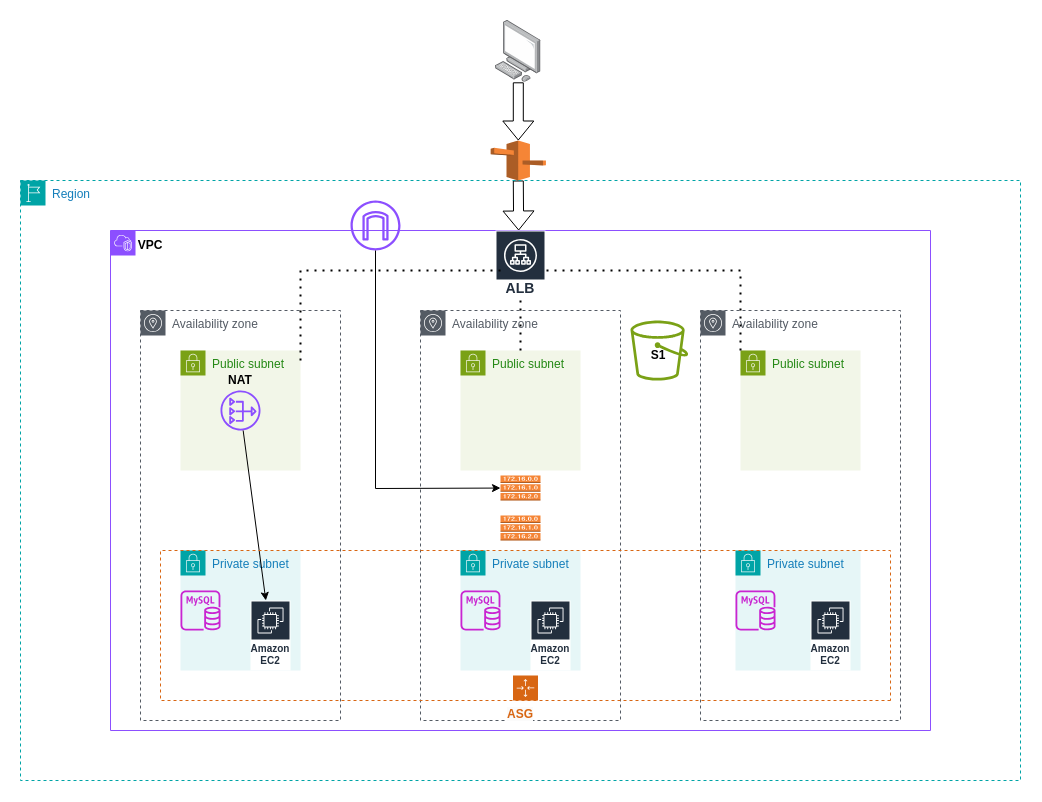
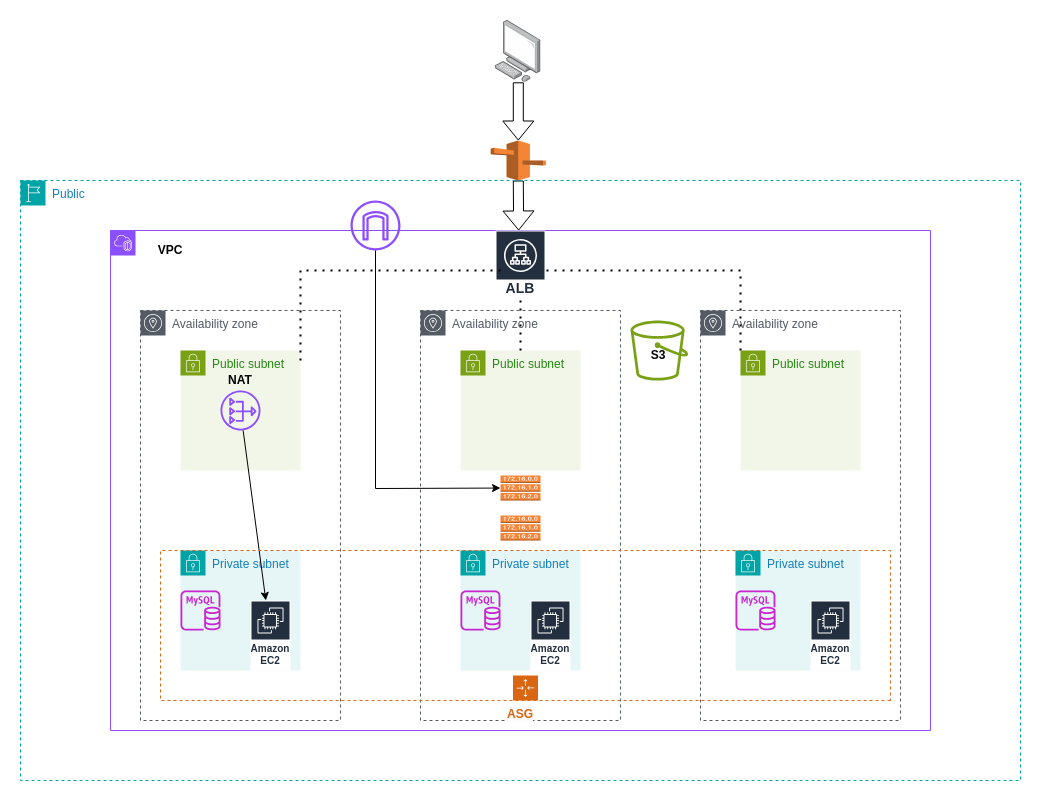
(71, 195) -> (70, 195)
(151, 246) -> (171, 251)
(659, 356) -> (659, 356)
